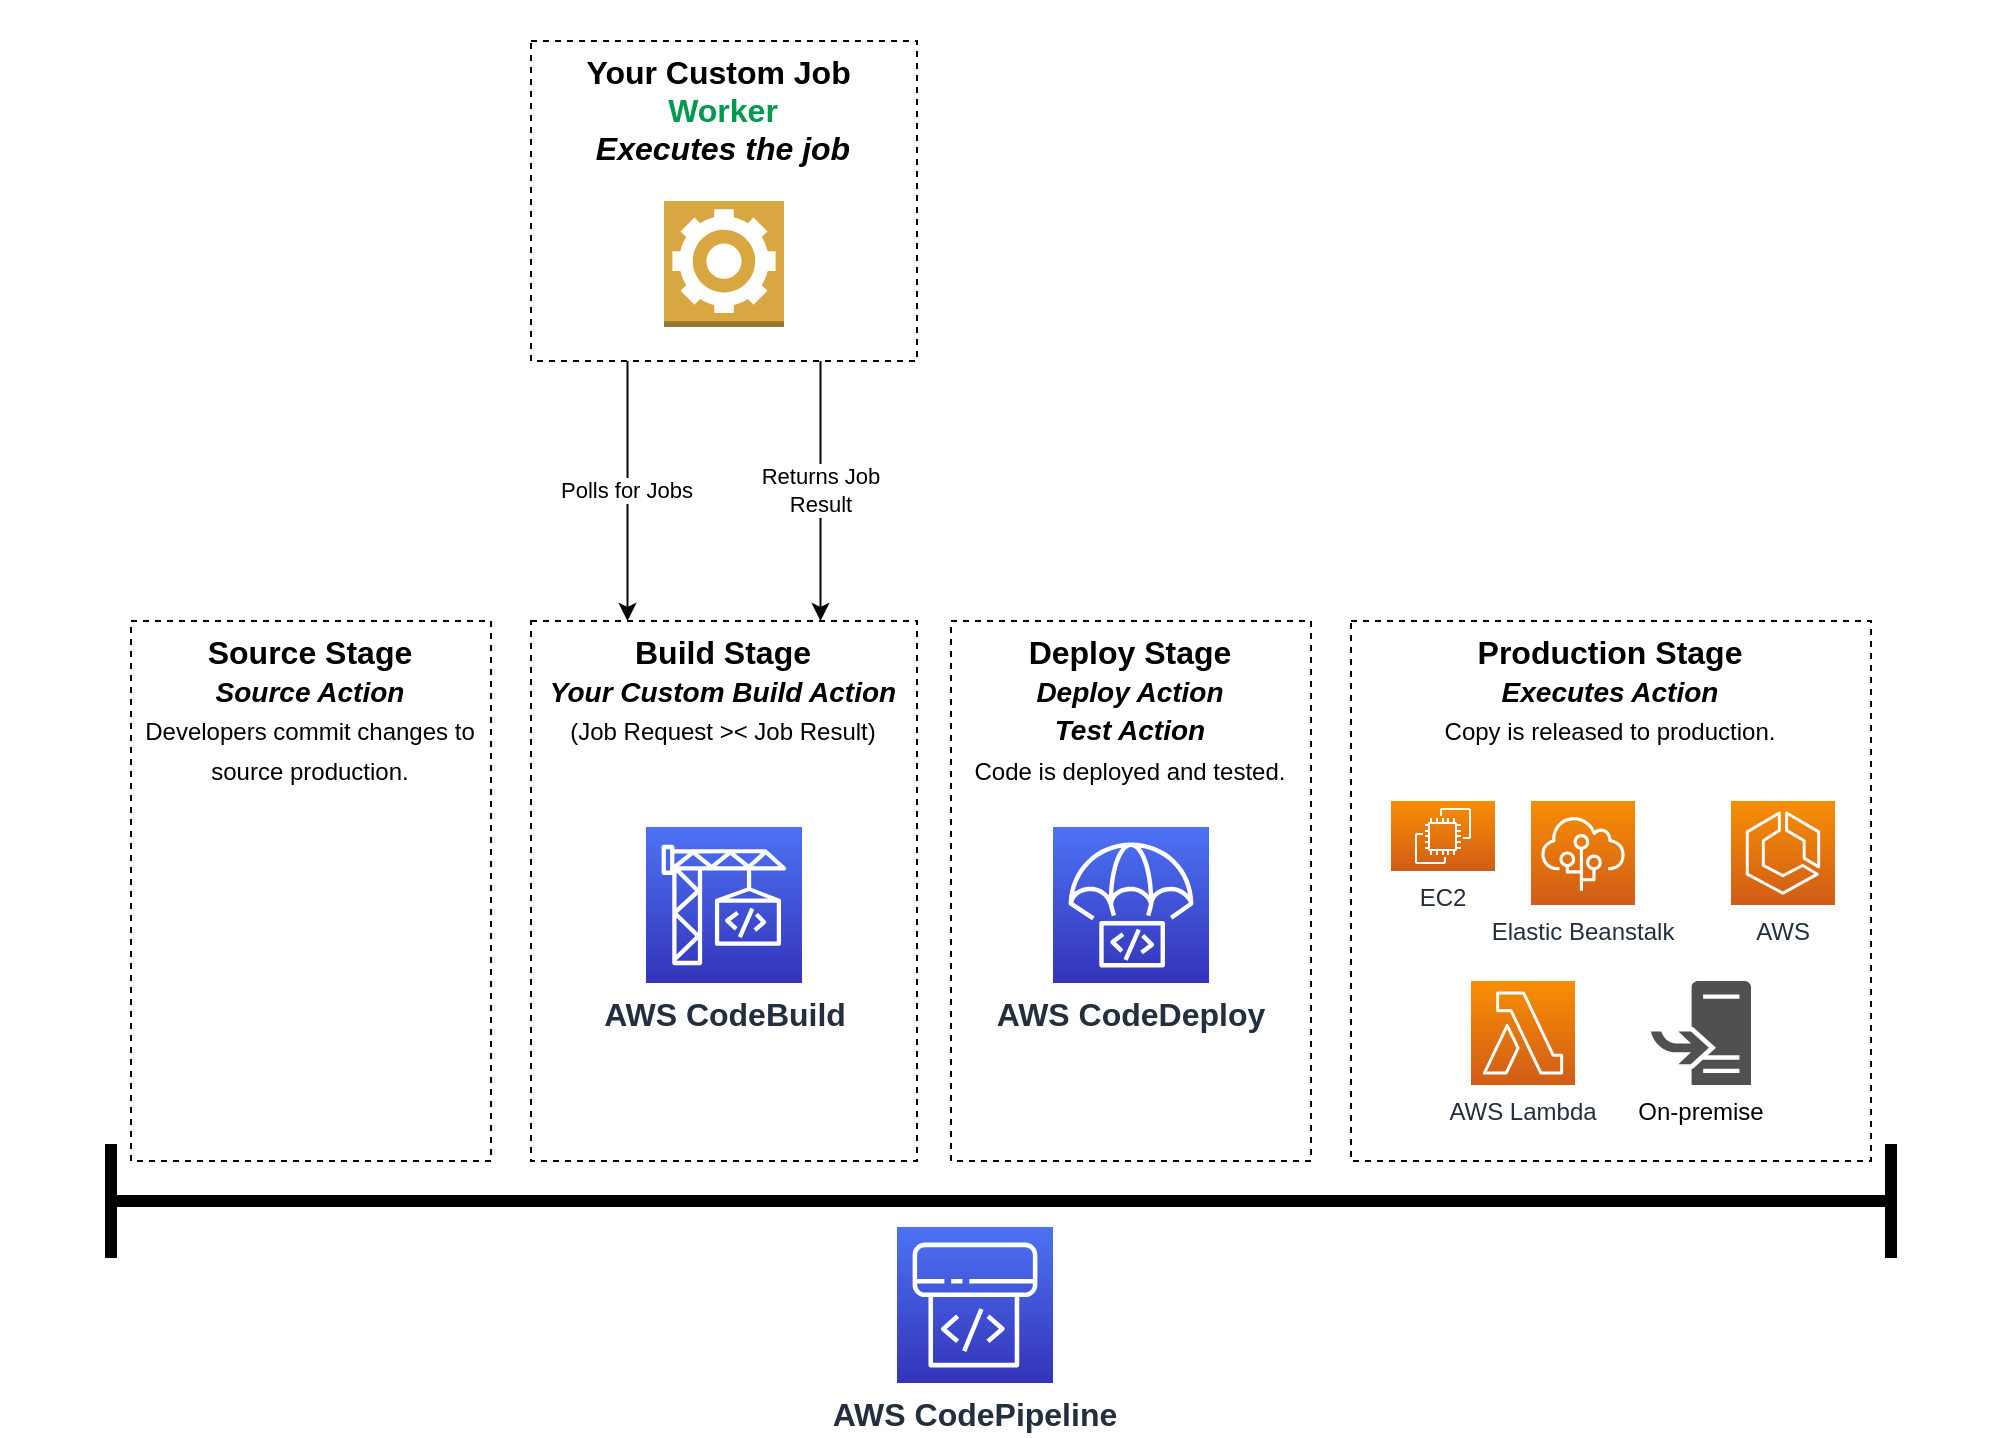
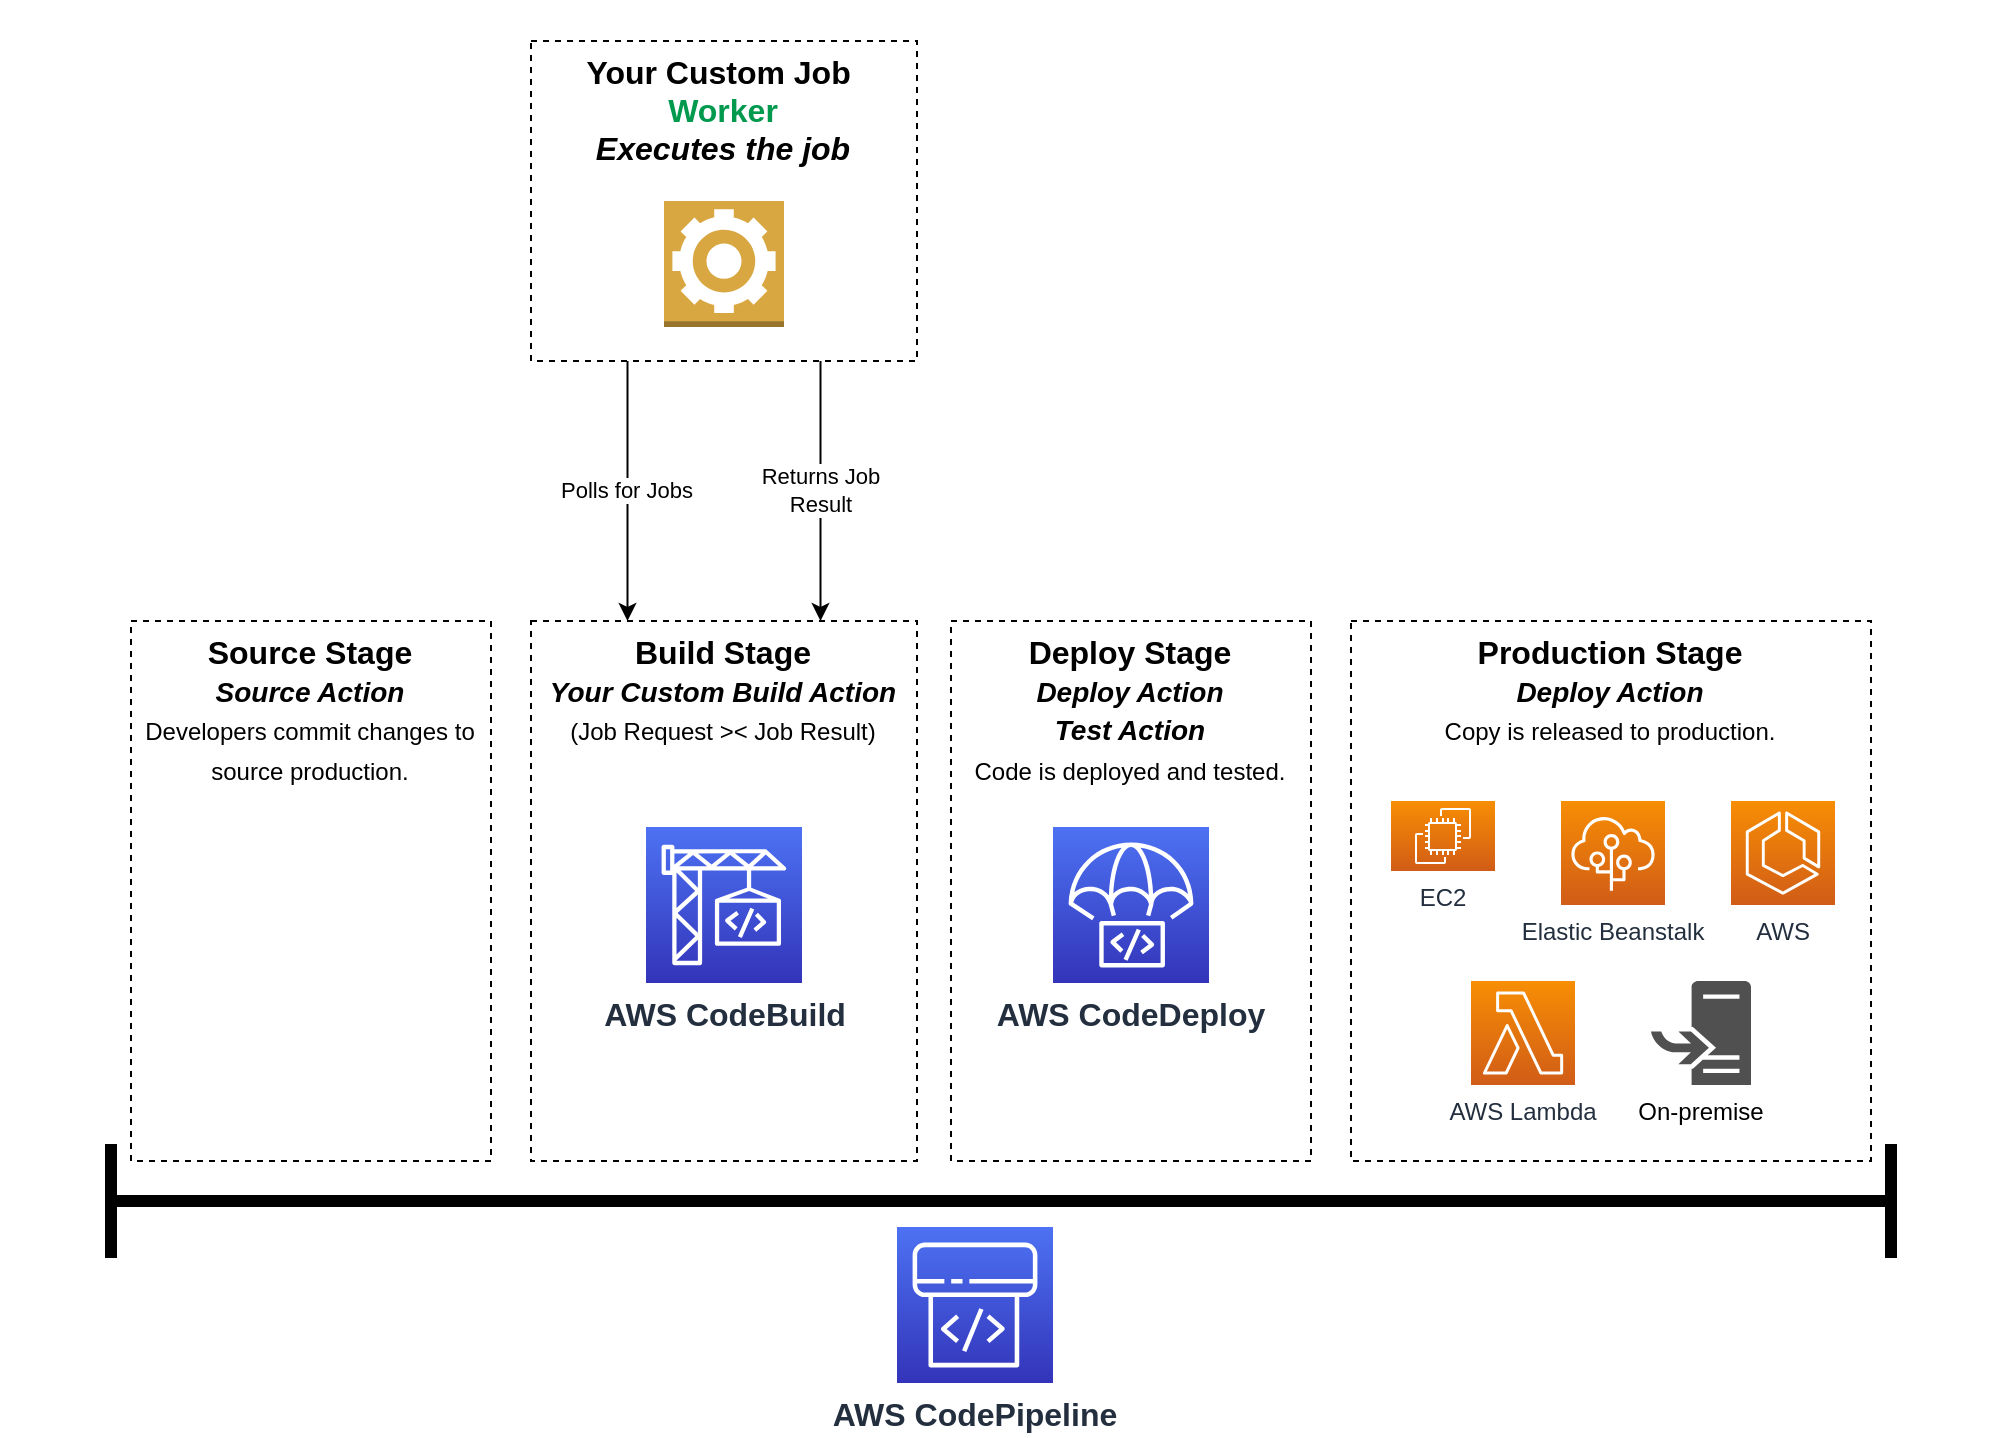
(1611, 693) -> (1611, 693)
(1583, 853) -> (1613, 853)
